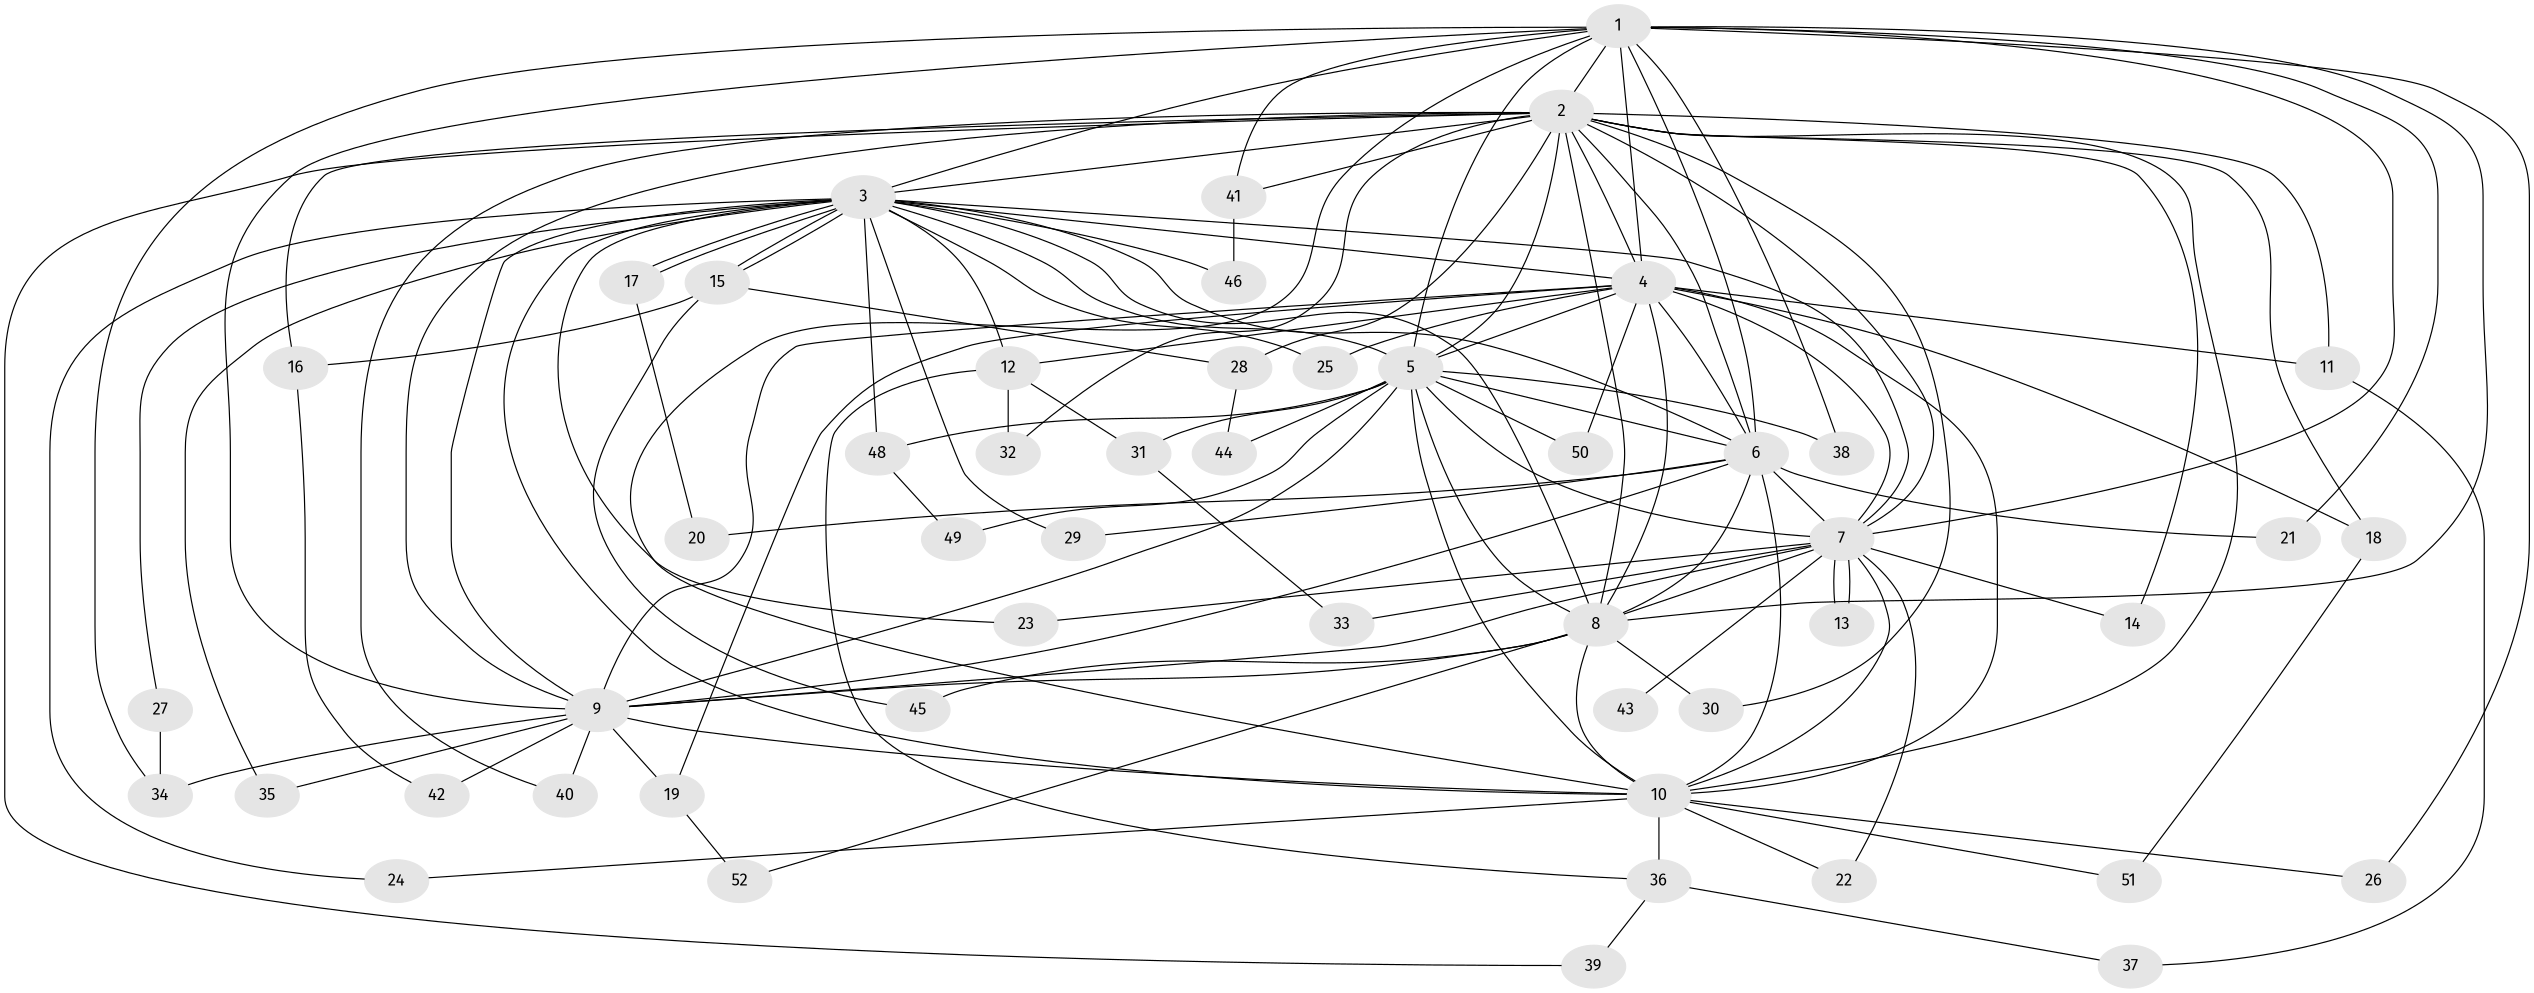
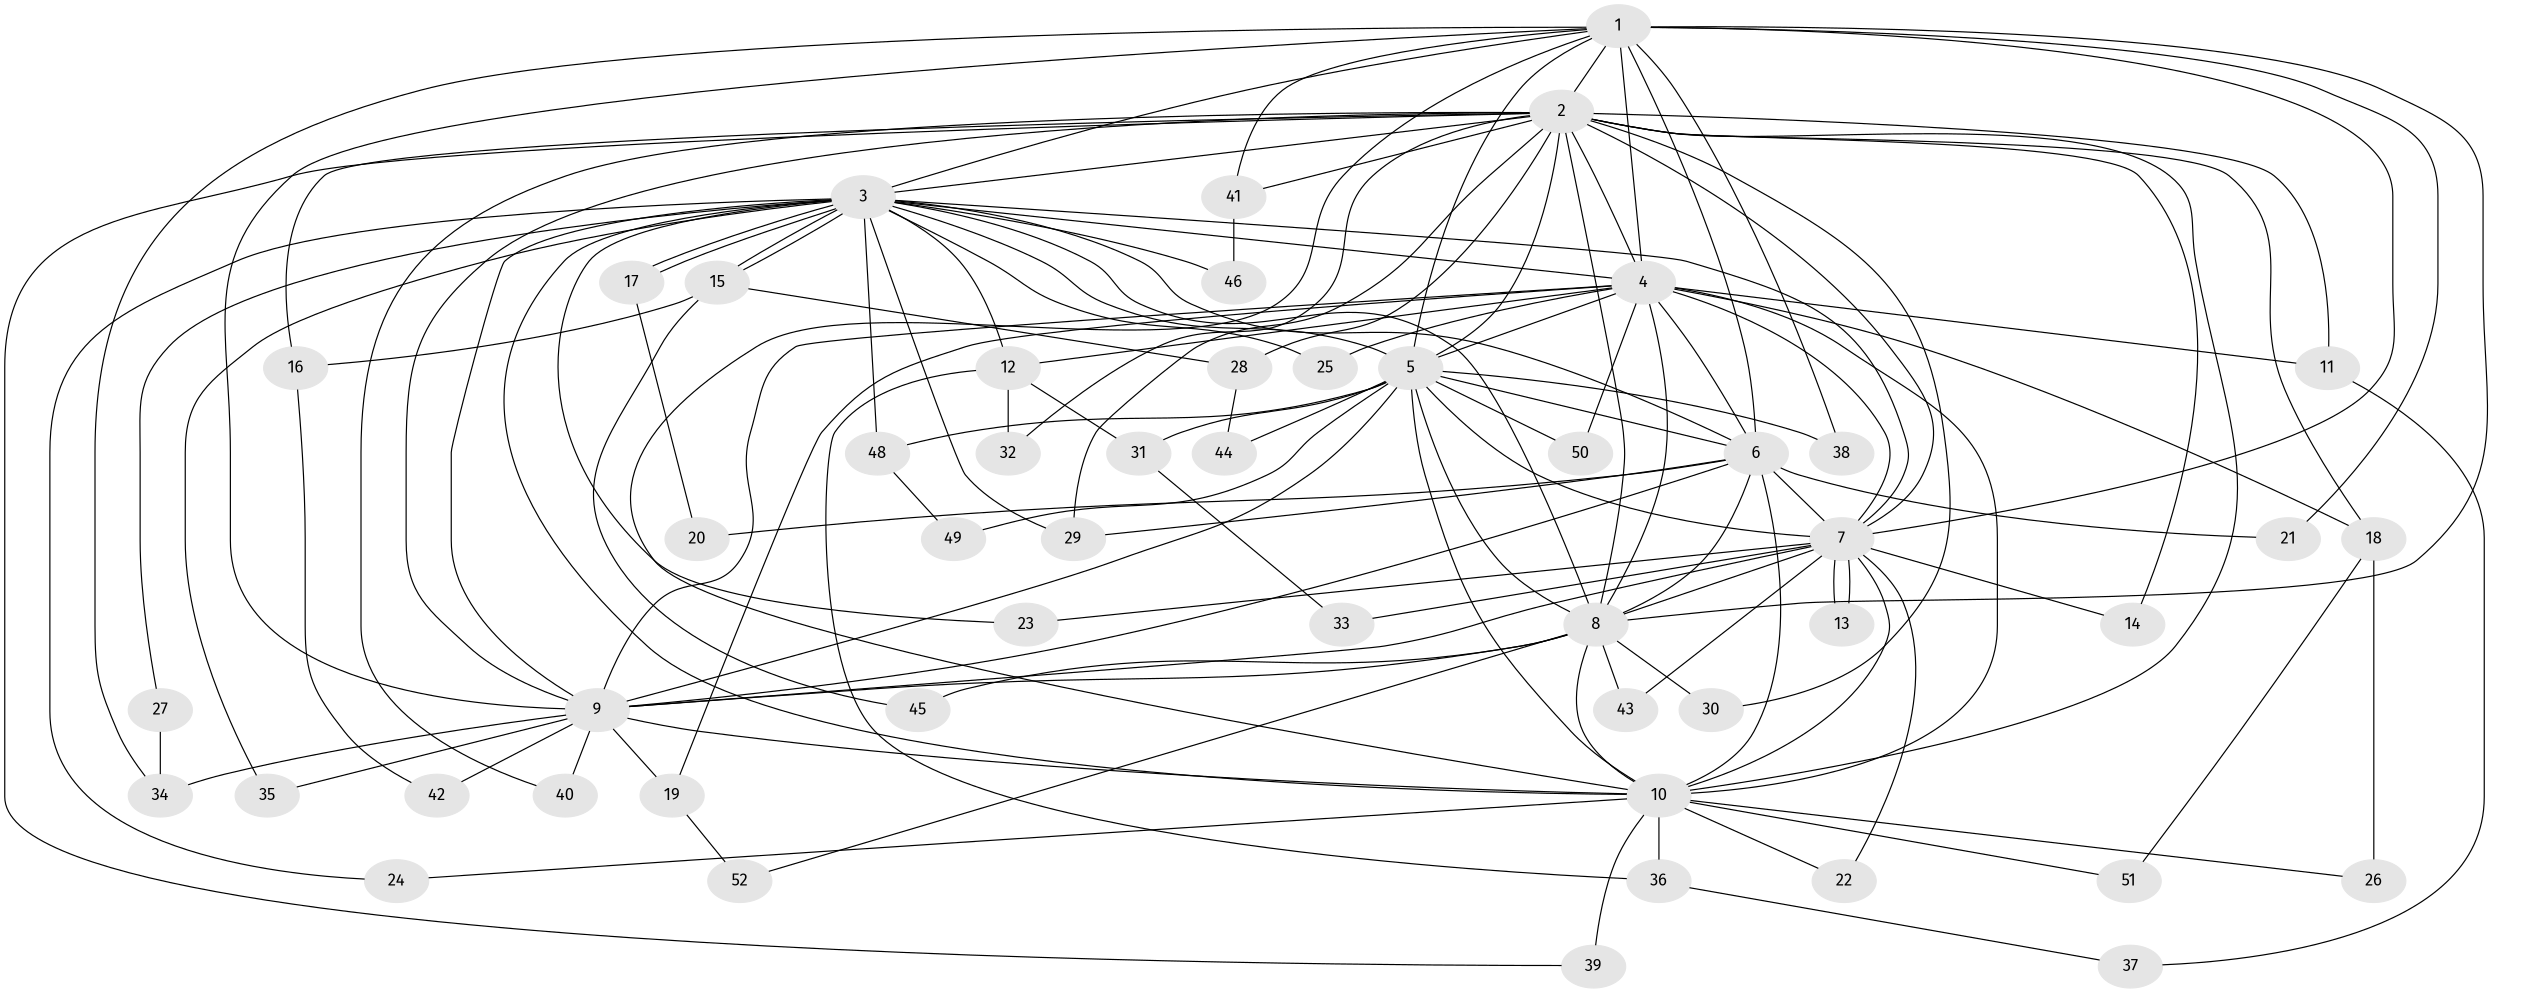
(2465, 105) -> (2374, 710)
(1693, 275) -> (1366, 291)
none -> (1611, 667)
(1626, 924) -> (1612, 870)
